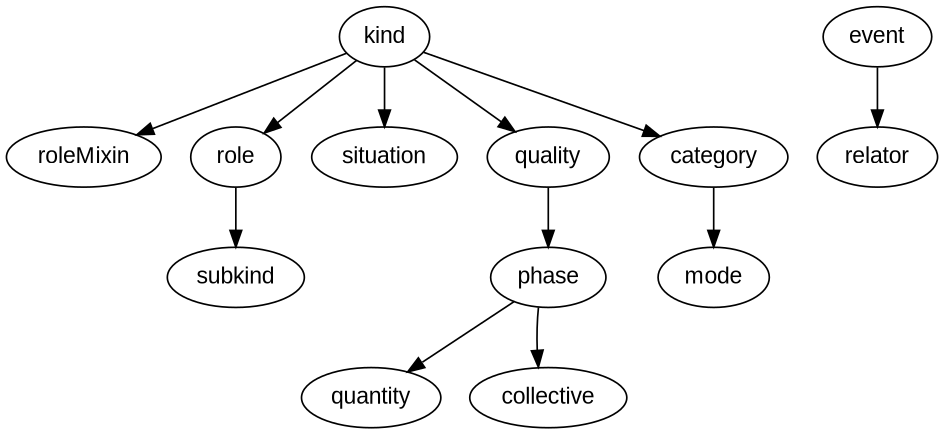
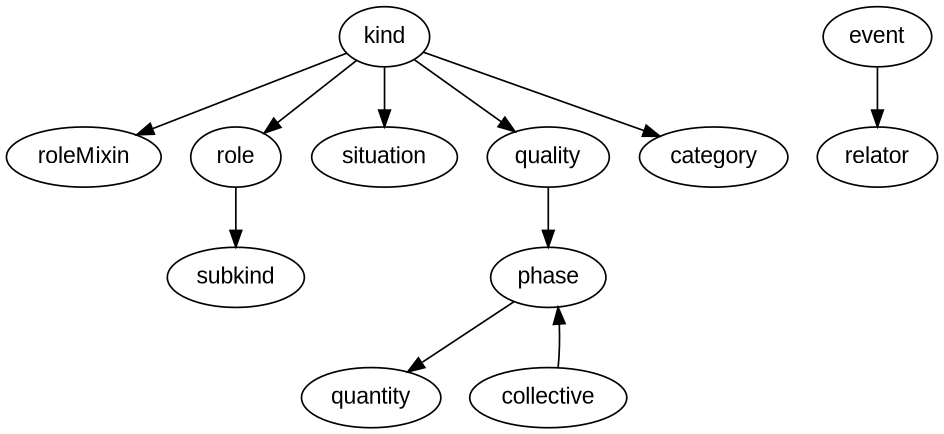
(714, 277) -> none
(537, 329) -> (559, 346)
